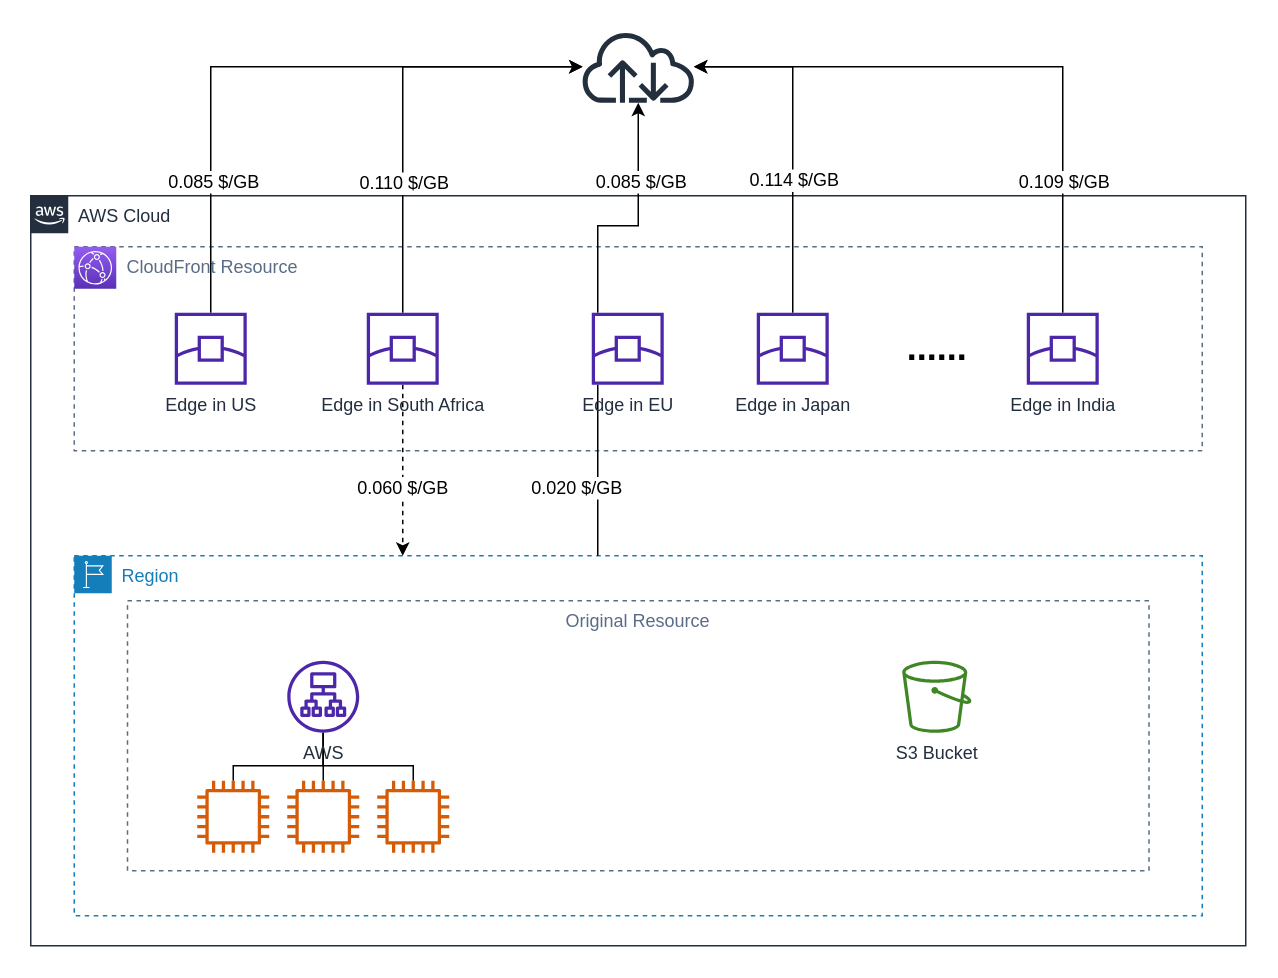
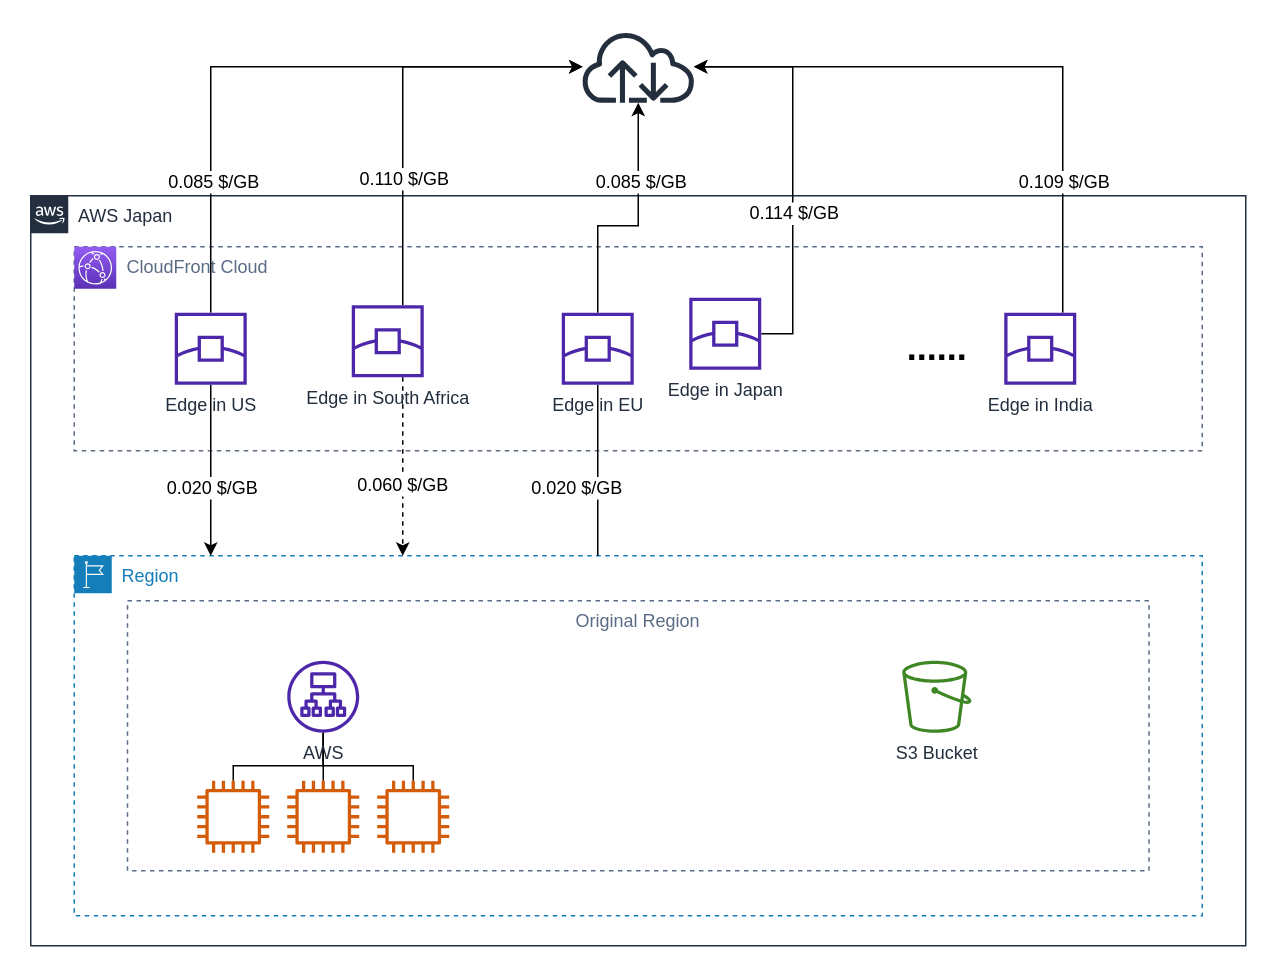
(119, 217) -> (122, 217)
(168, 267) -> (150, 267)
(403, 349) -> (388, 341)
(628, 349) -> (598, 349)
(793, 349) -> (725, 334)
(1063, 349) -> (1040, 349)
none -> (211, 465)
(638, 621) -> (638, 621)
